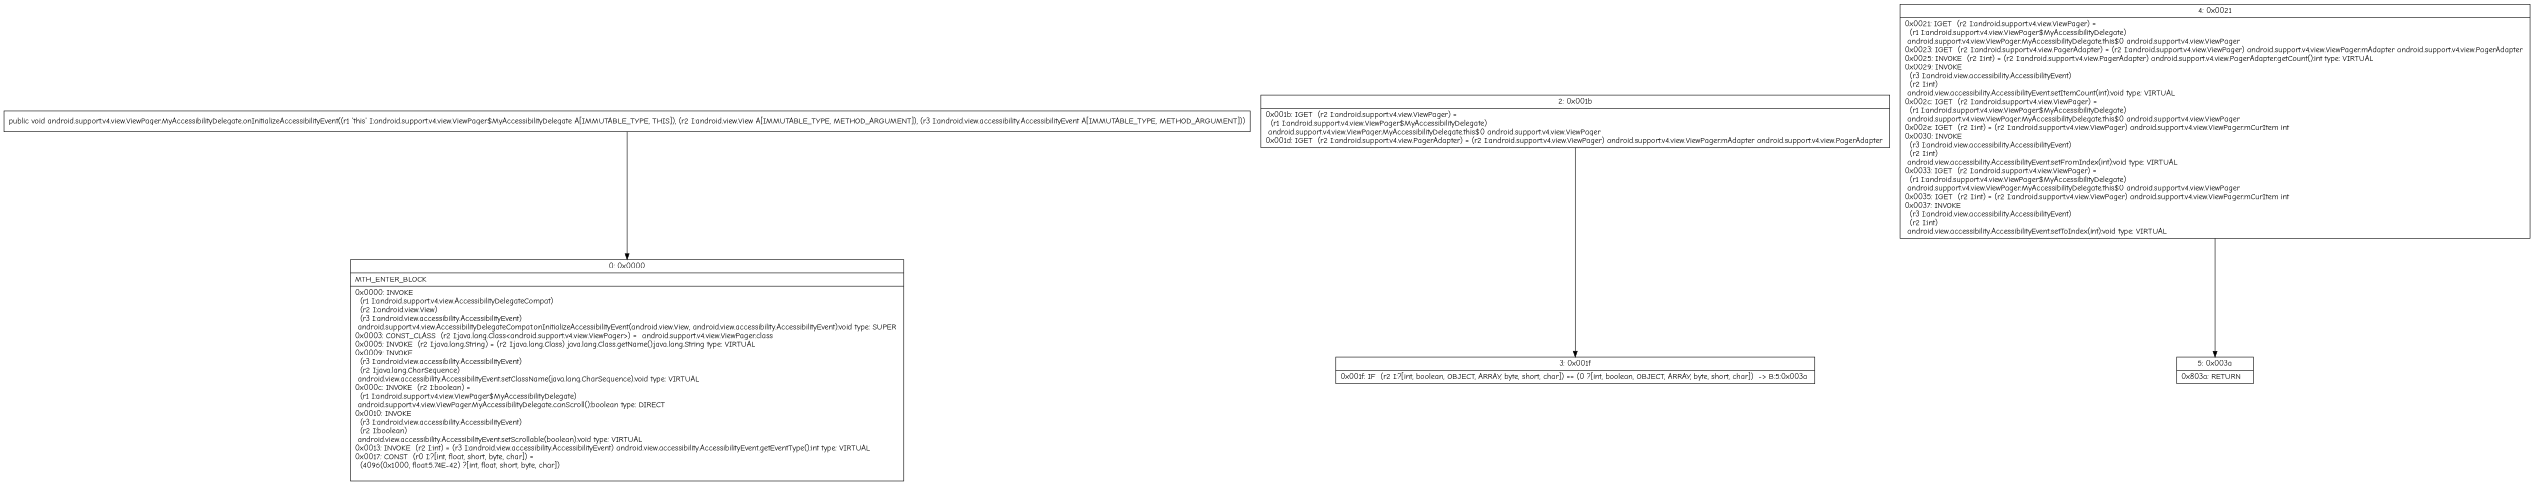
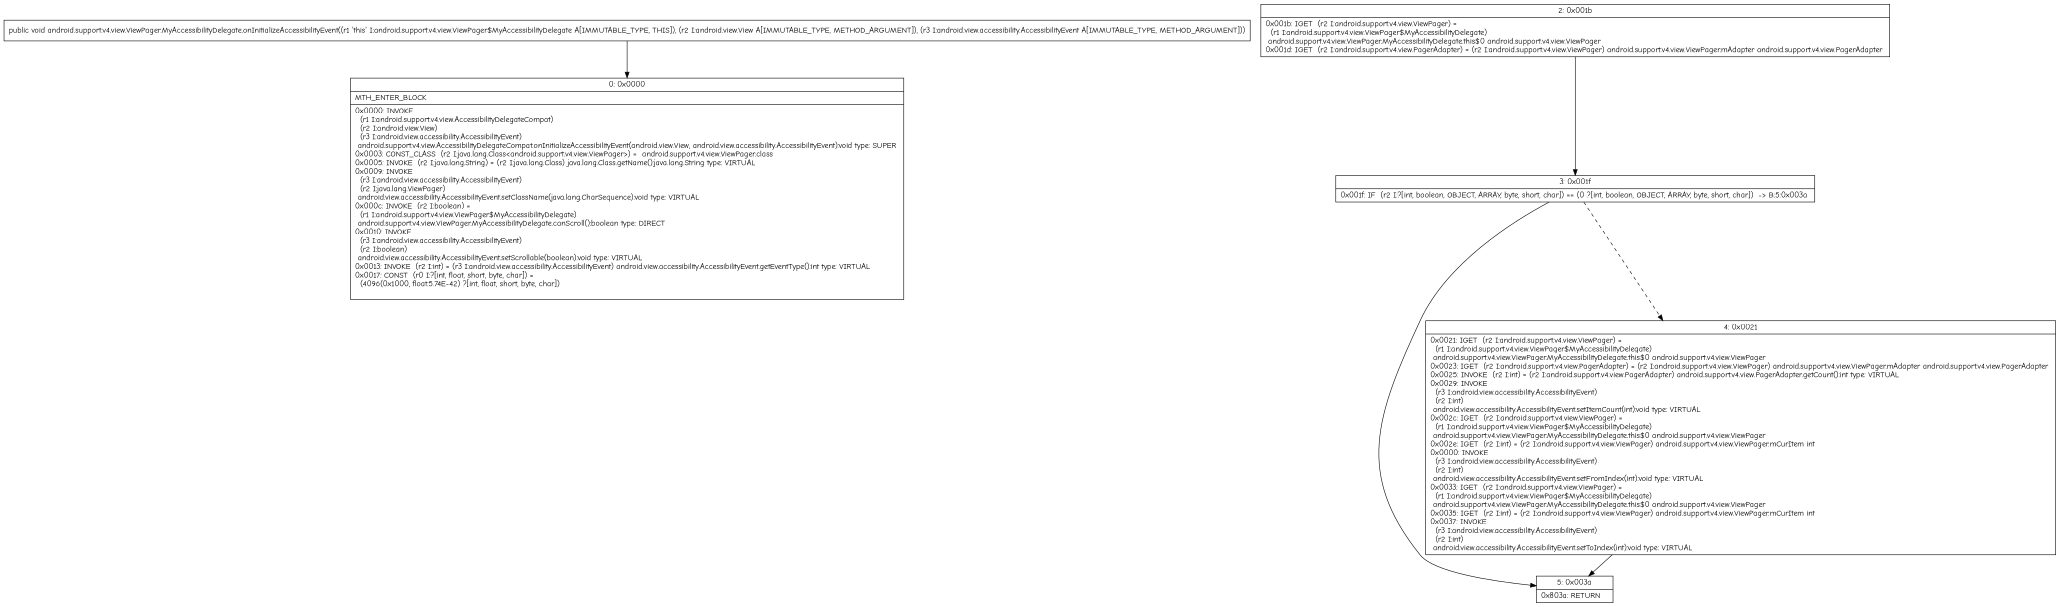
(1936, 136) -> (1462, 453)
none -> (1622, 259)
(408, 370) -> (400, 189)
none -> (1386, 409)
